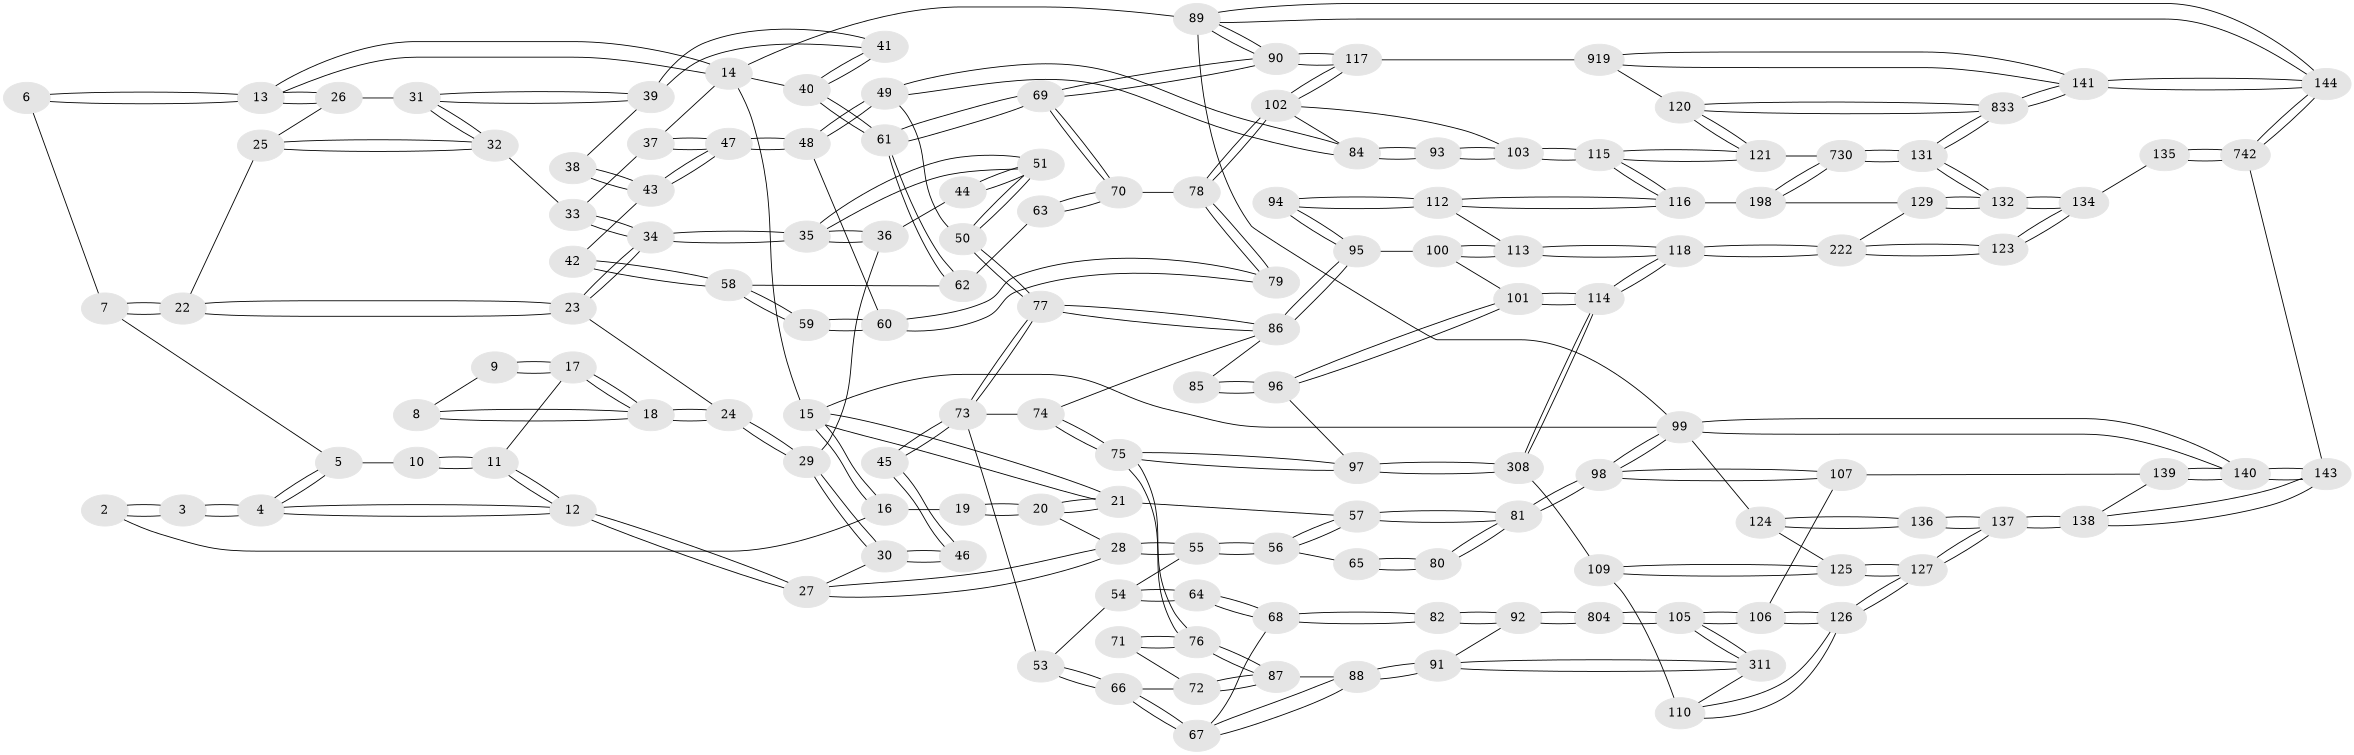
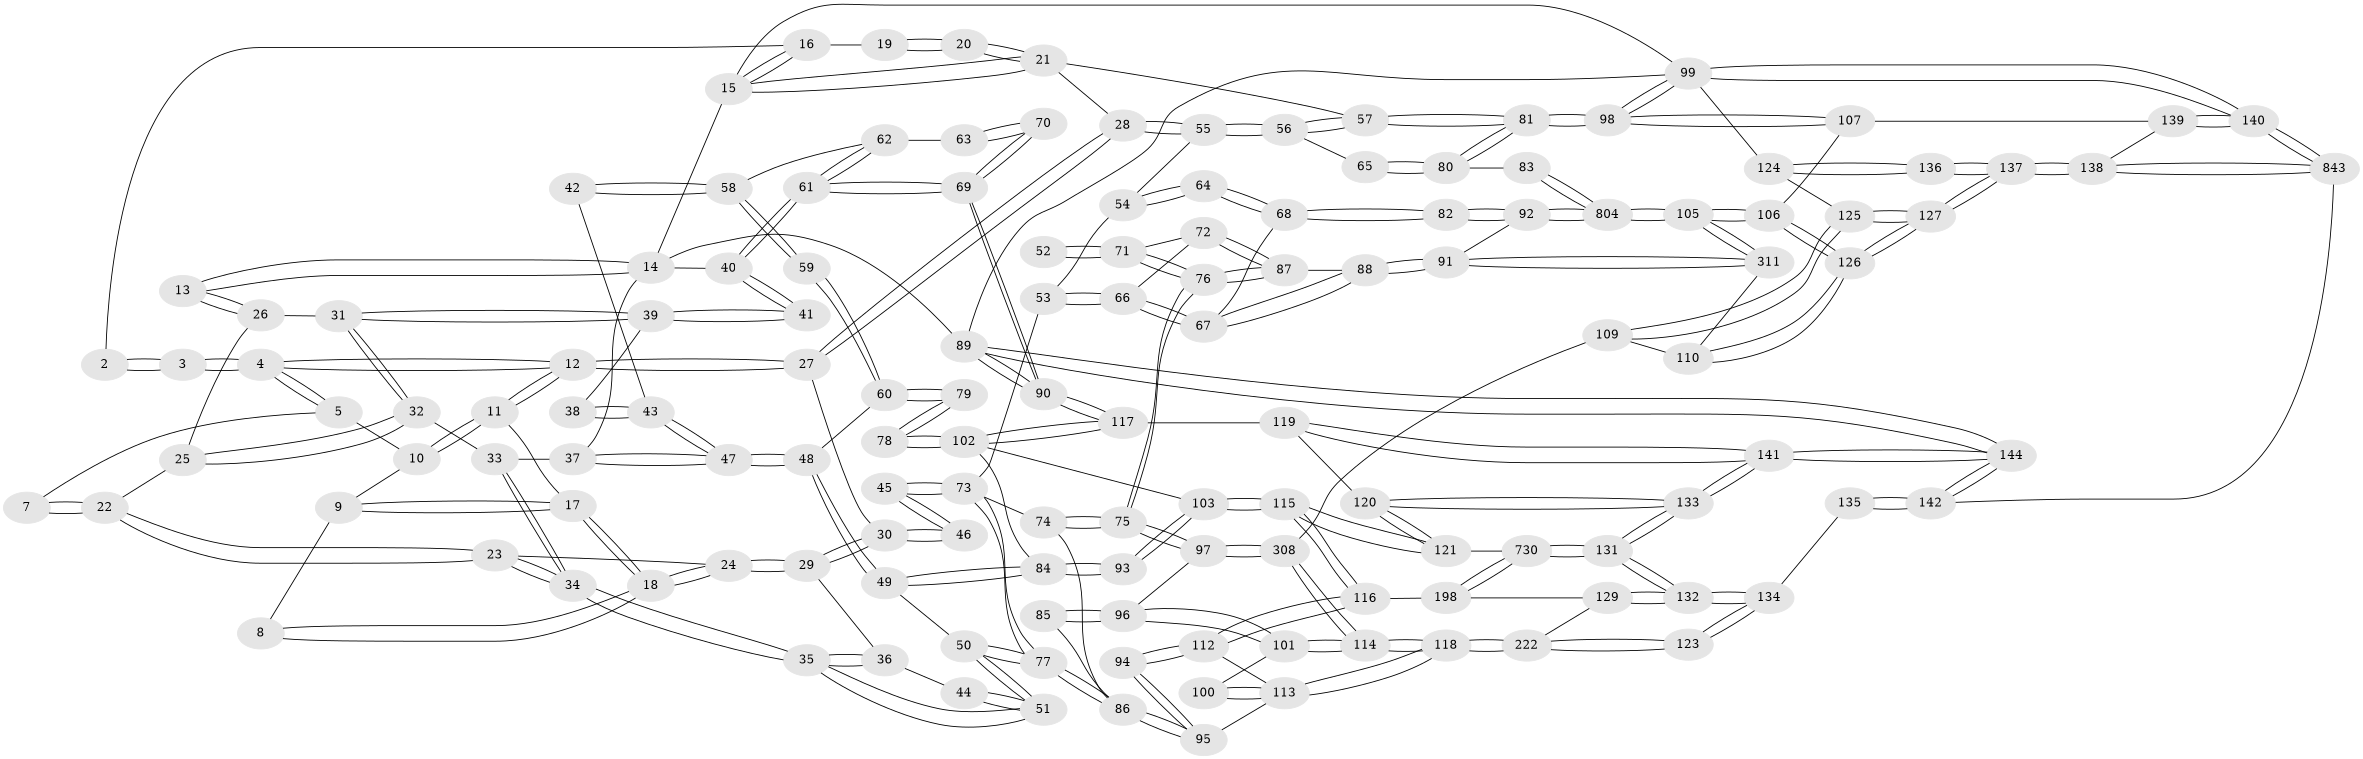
(1599, 60) -> (1285, 423)
(27, 98) -> none
(2003, 108) -> (1688, 503)
(2245, 155) -> (1931, 503)
none -> (1527, 168)
(1158, 192) -> none
(1397, 251) -> (1244, 717)
none -> (1044, 252)
(2326, 474) -> (2335, 169)
none -> (378, 483)
(1080, 529) -> (1083, 93)
